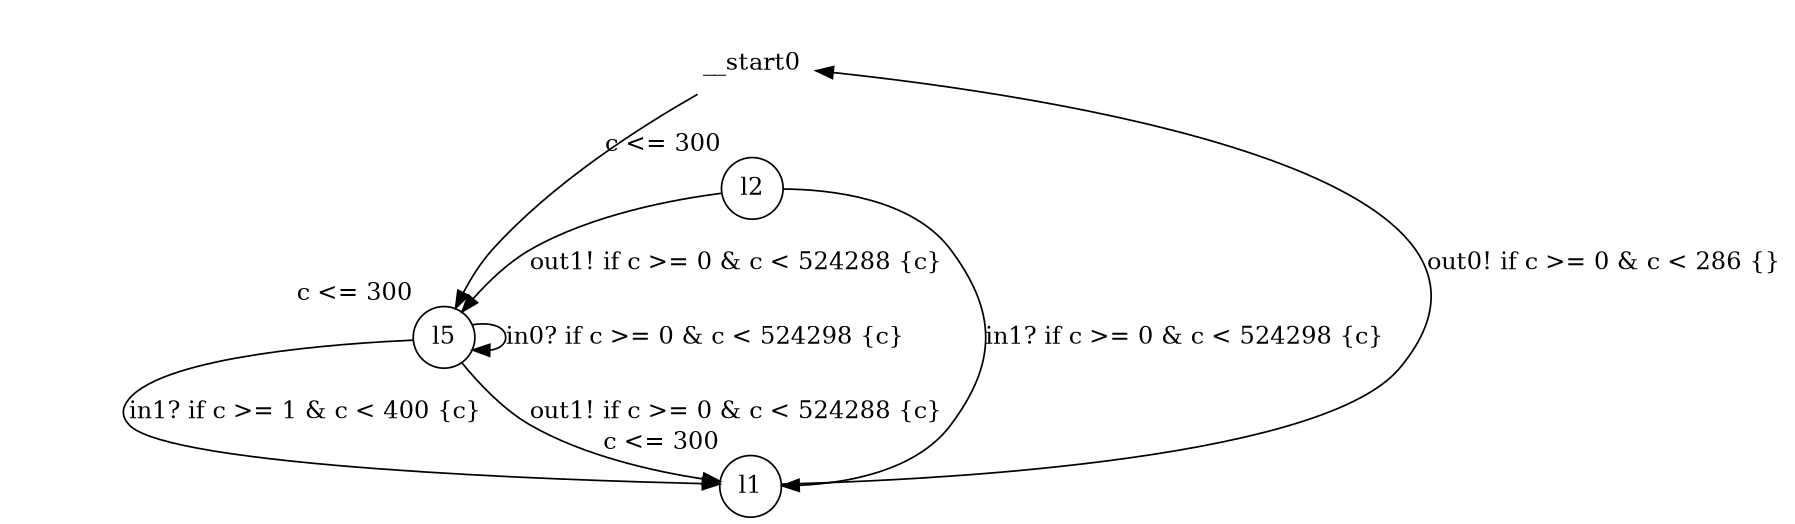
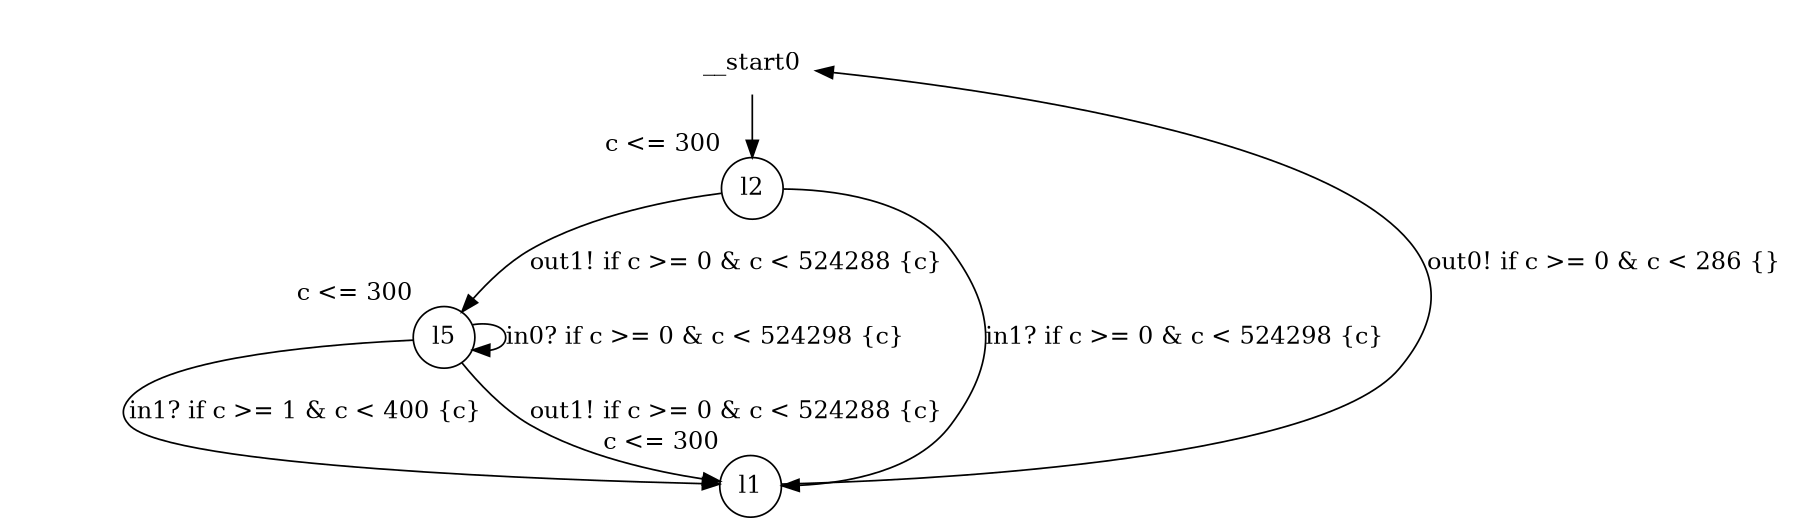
(568, 180) -> (752, 117)
